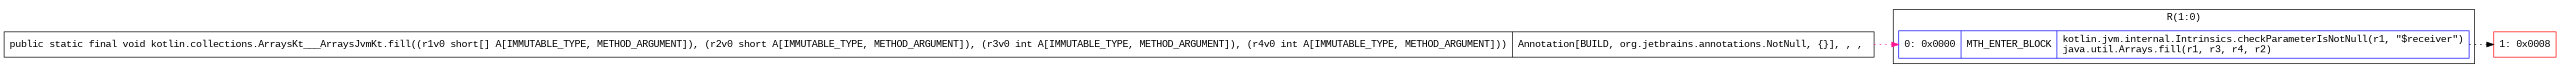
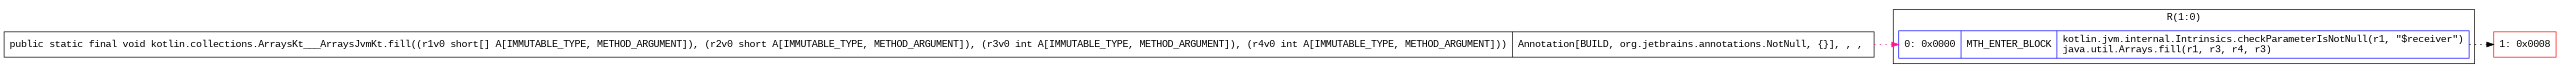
(2167, 49) -> (2167, 49)
